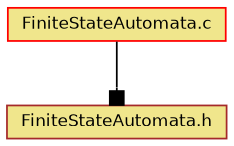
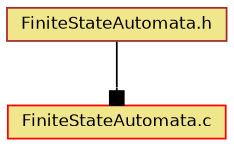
(117, 64) -> (117, 64)
